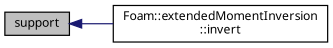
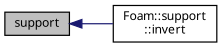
(220, 24) -> (165, 24)
